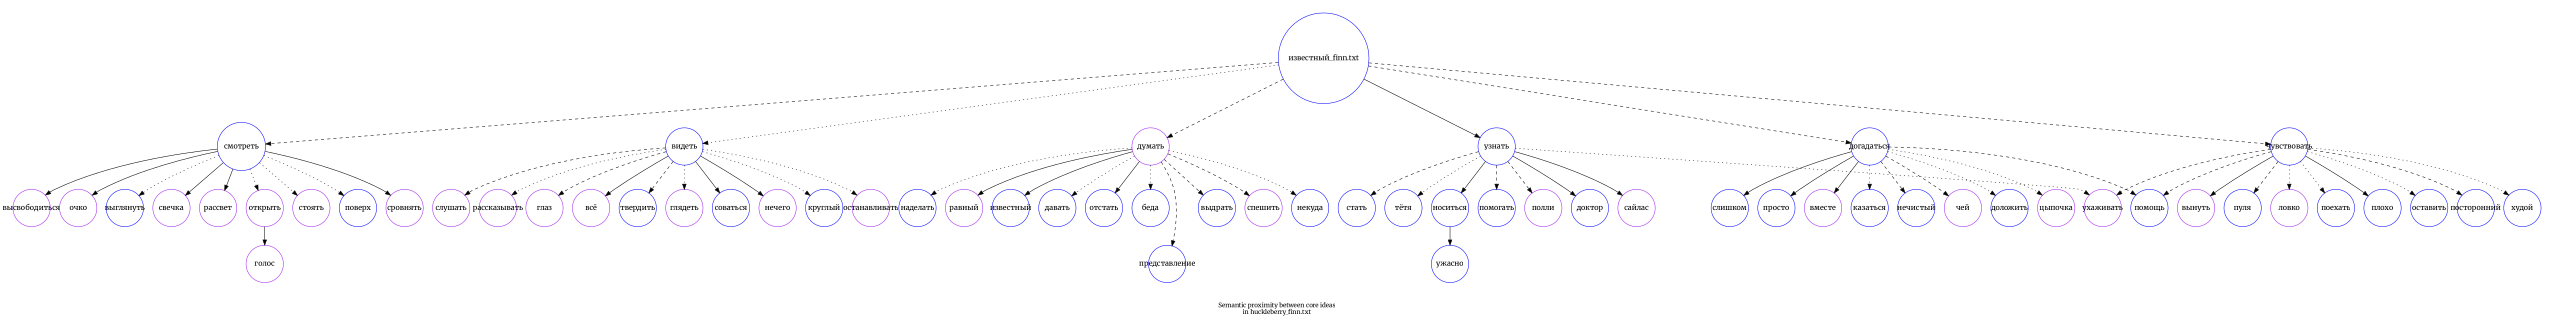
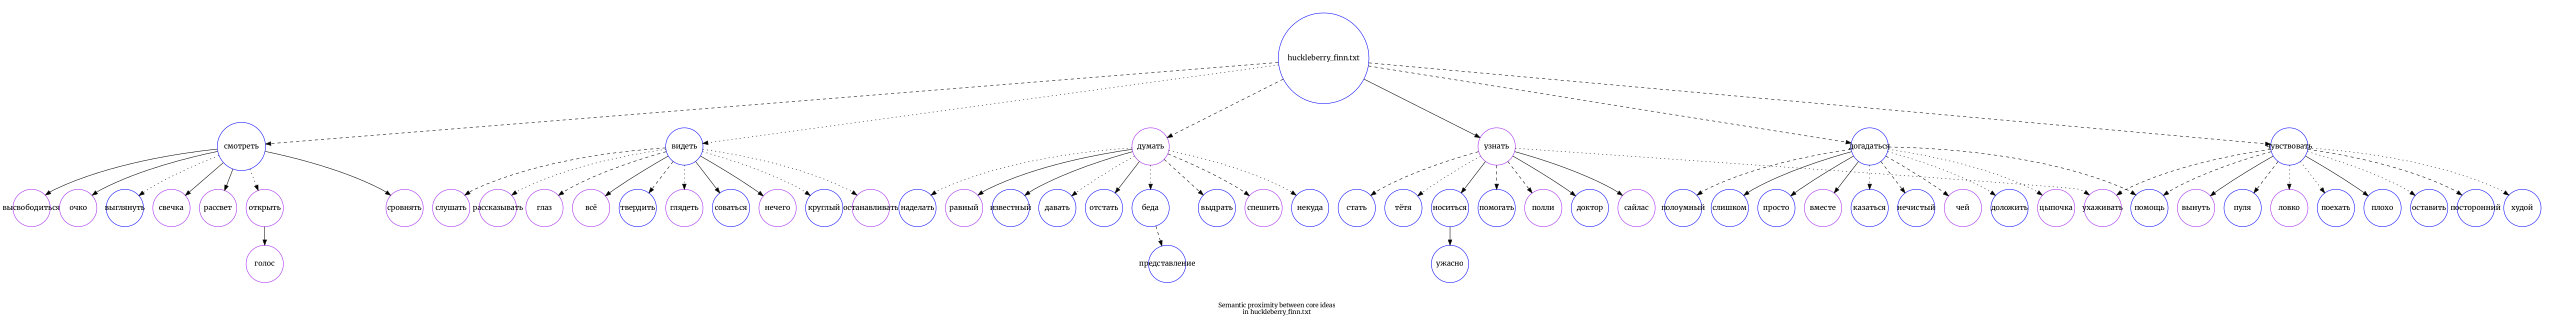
(1324, 58) -> (1324, 58)
(1497, 146) -> (1497, 146)
(1176, 200) -> (1158, 233)
(311, 208) -> none
(358, 208) -> none
none -> (1683, 208)
